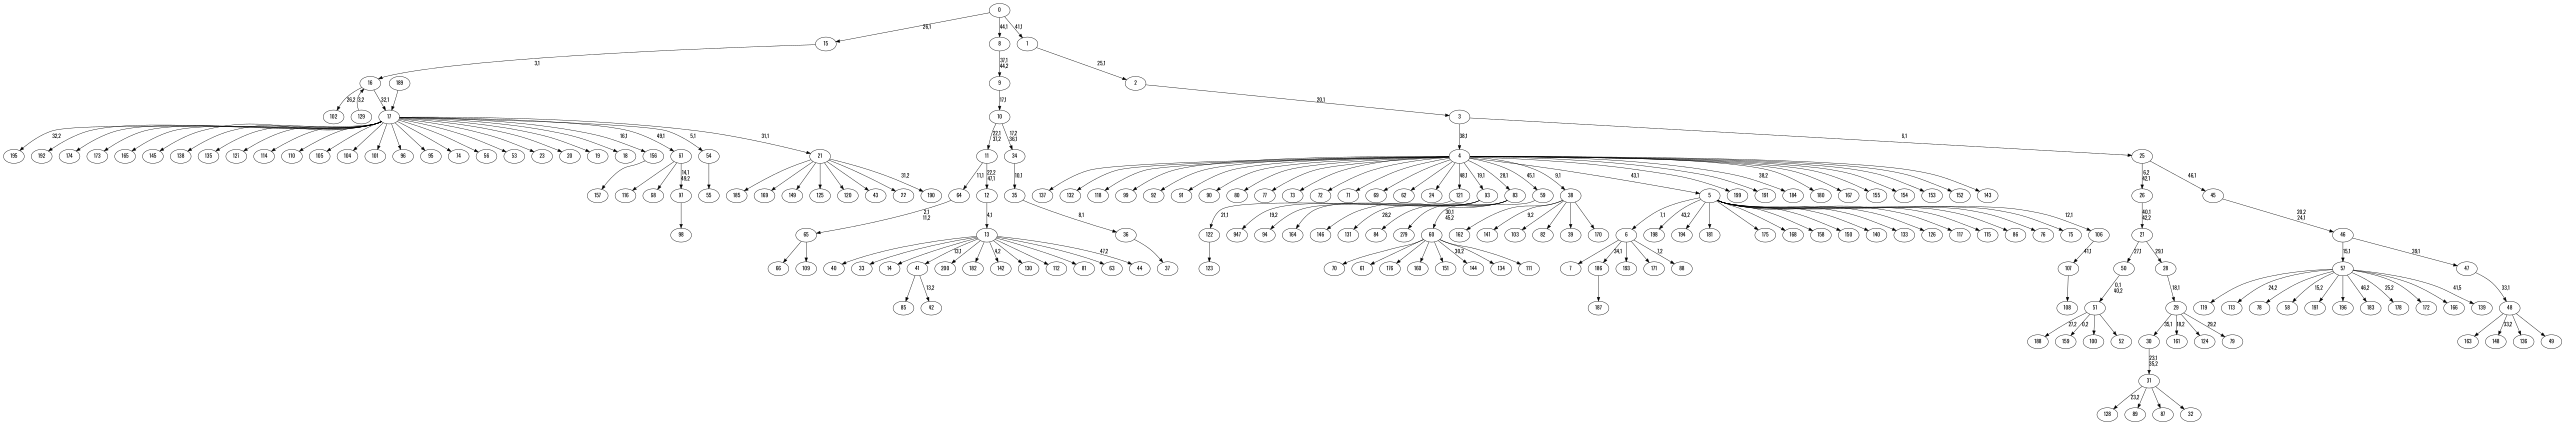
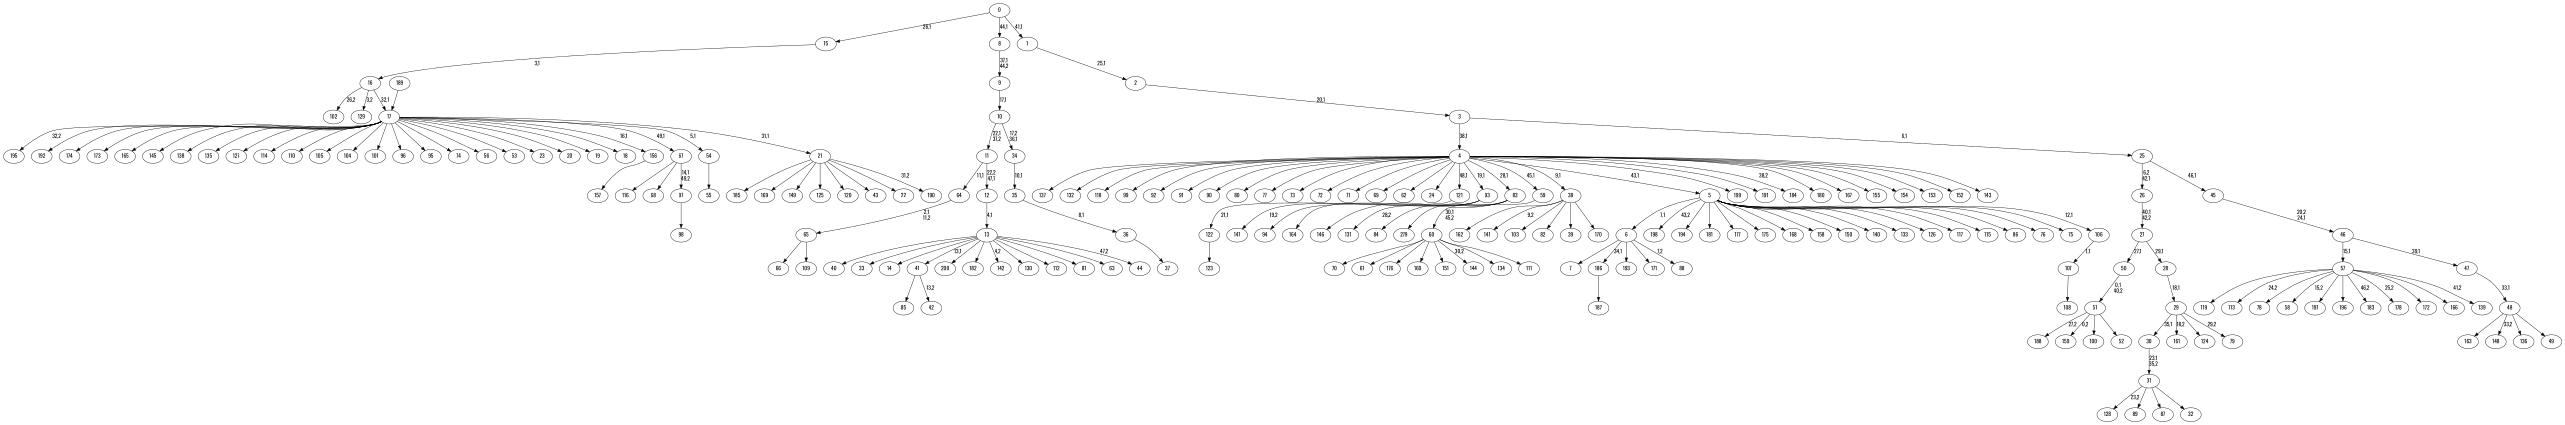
(357, 101) -> (366, 98)
(1237, 235) -> (1237, 235)
none -> (1738, 235)
(2088, 252) -> (2088, 252)
(2458, 288) -> (2458, 288)
